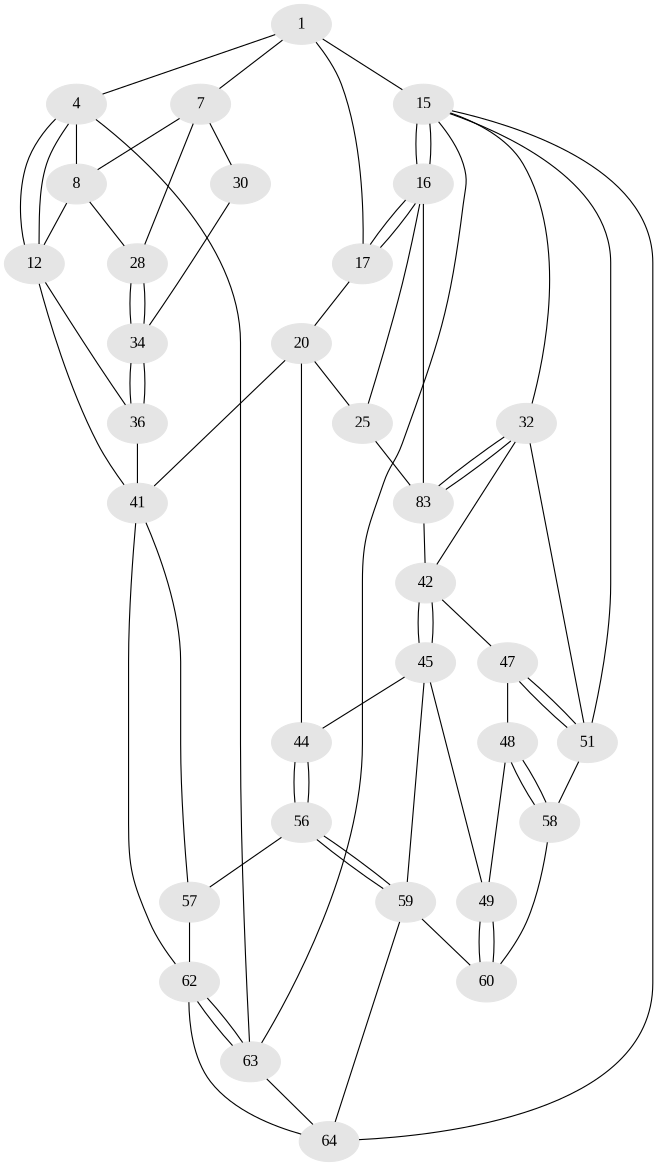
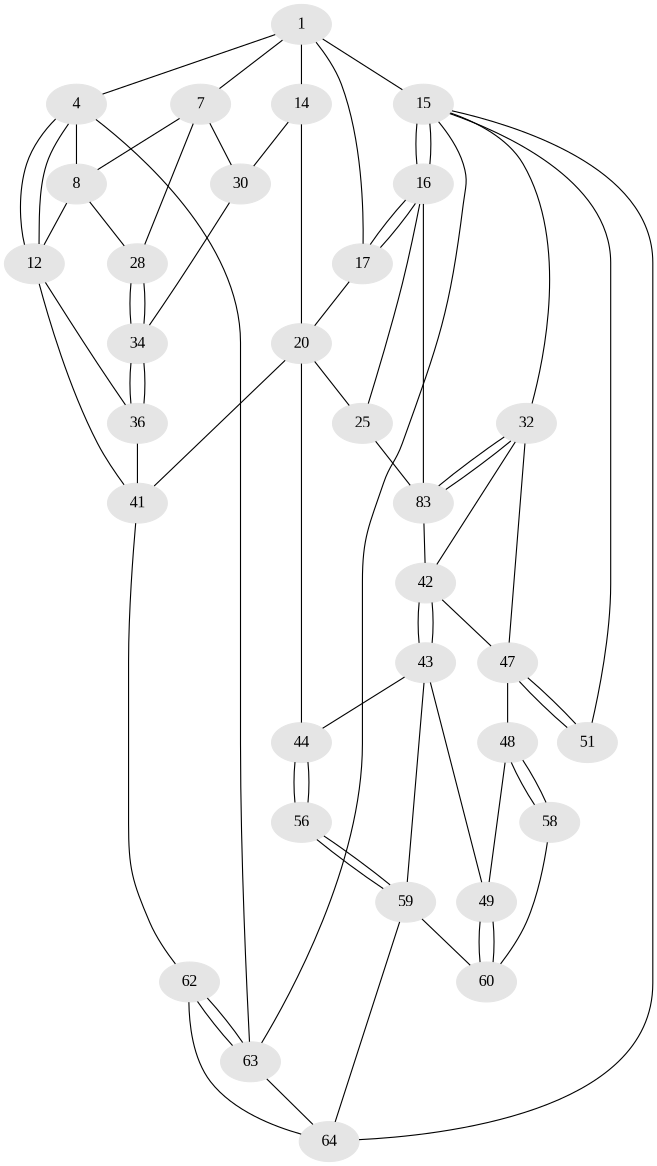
none -> (301, 104)
(557, 583) -> (517, 543)
(426, 663) -> (426, 663)
(569, 782) -> none
(190, 902) -> none
